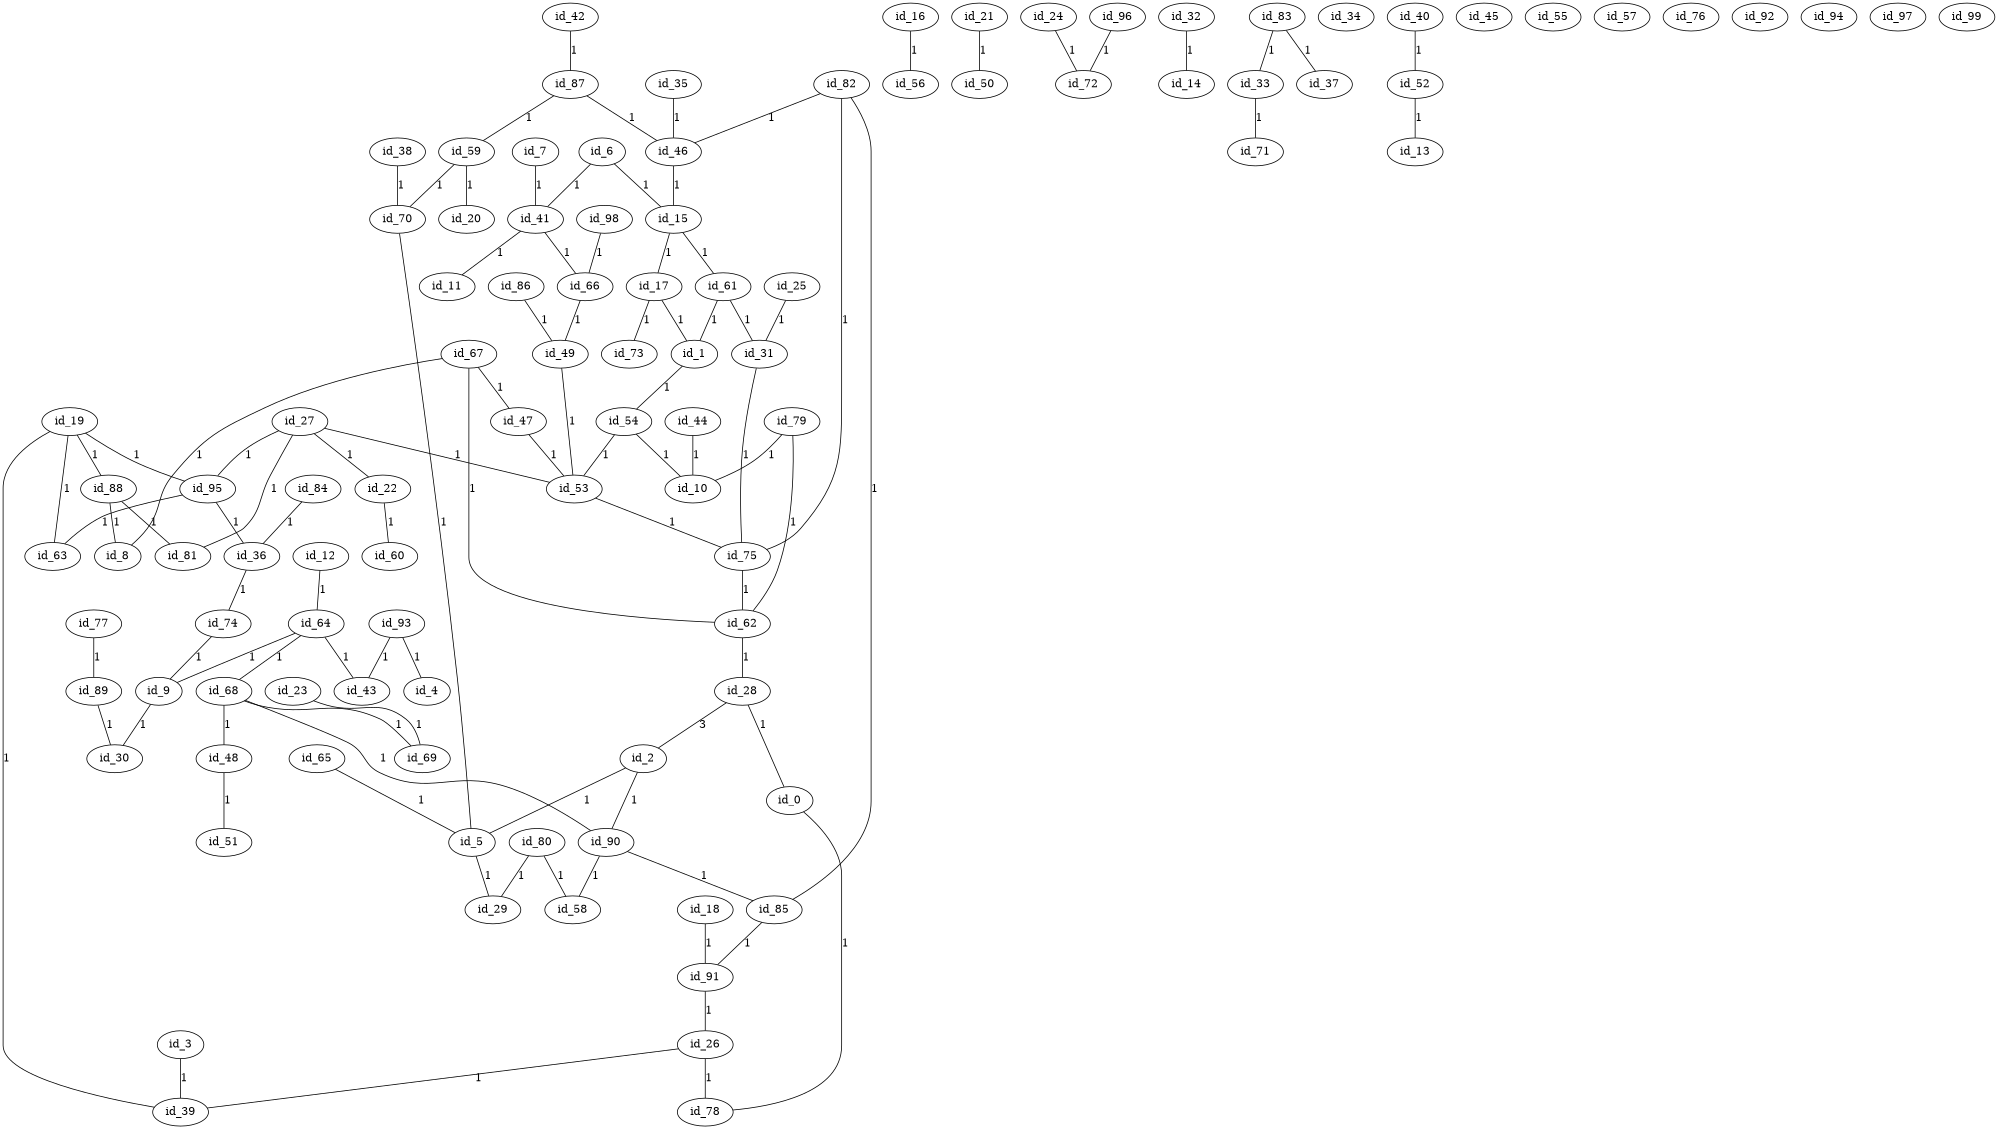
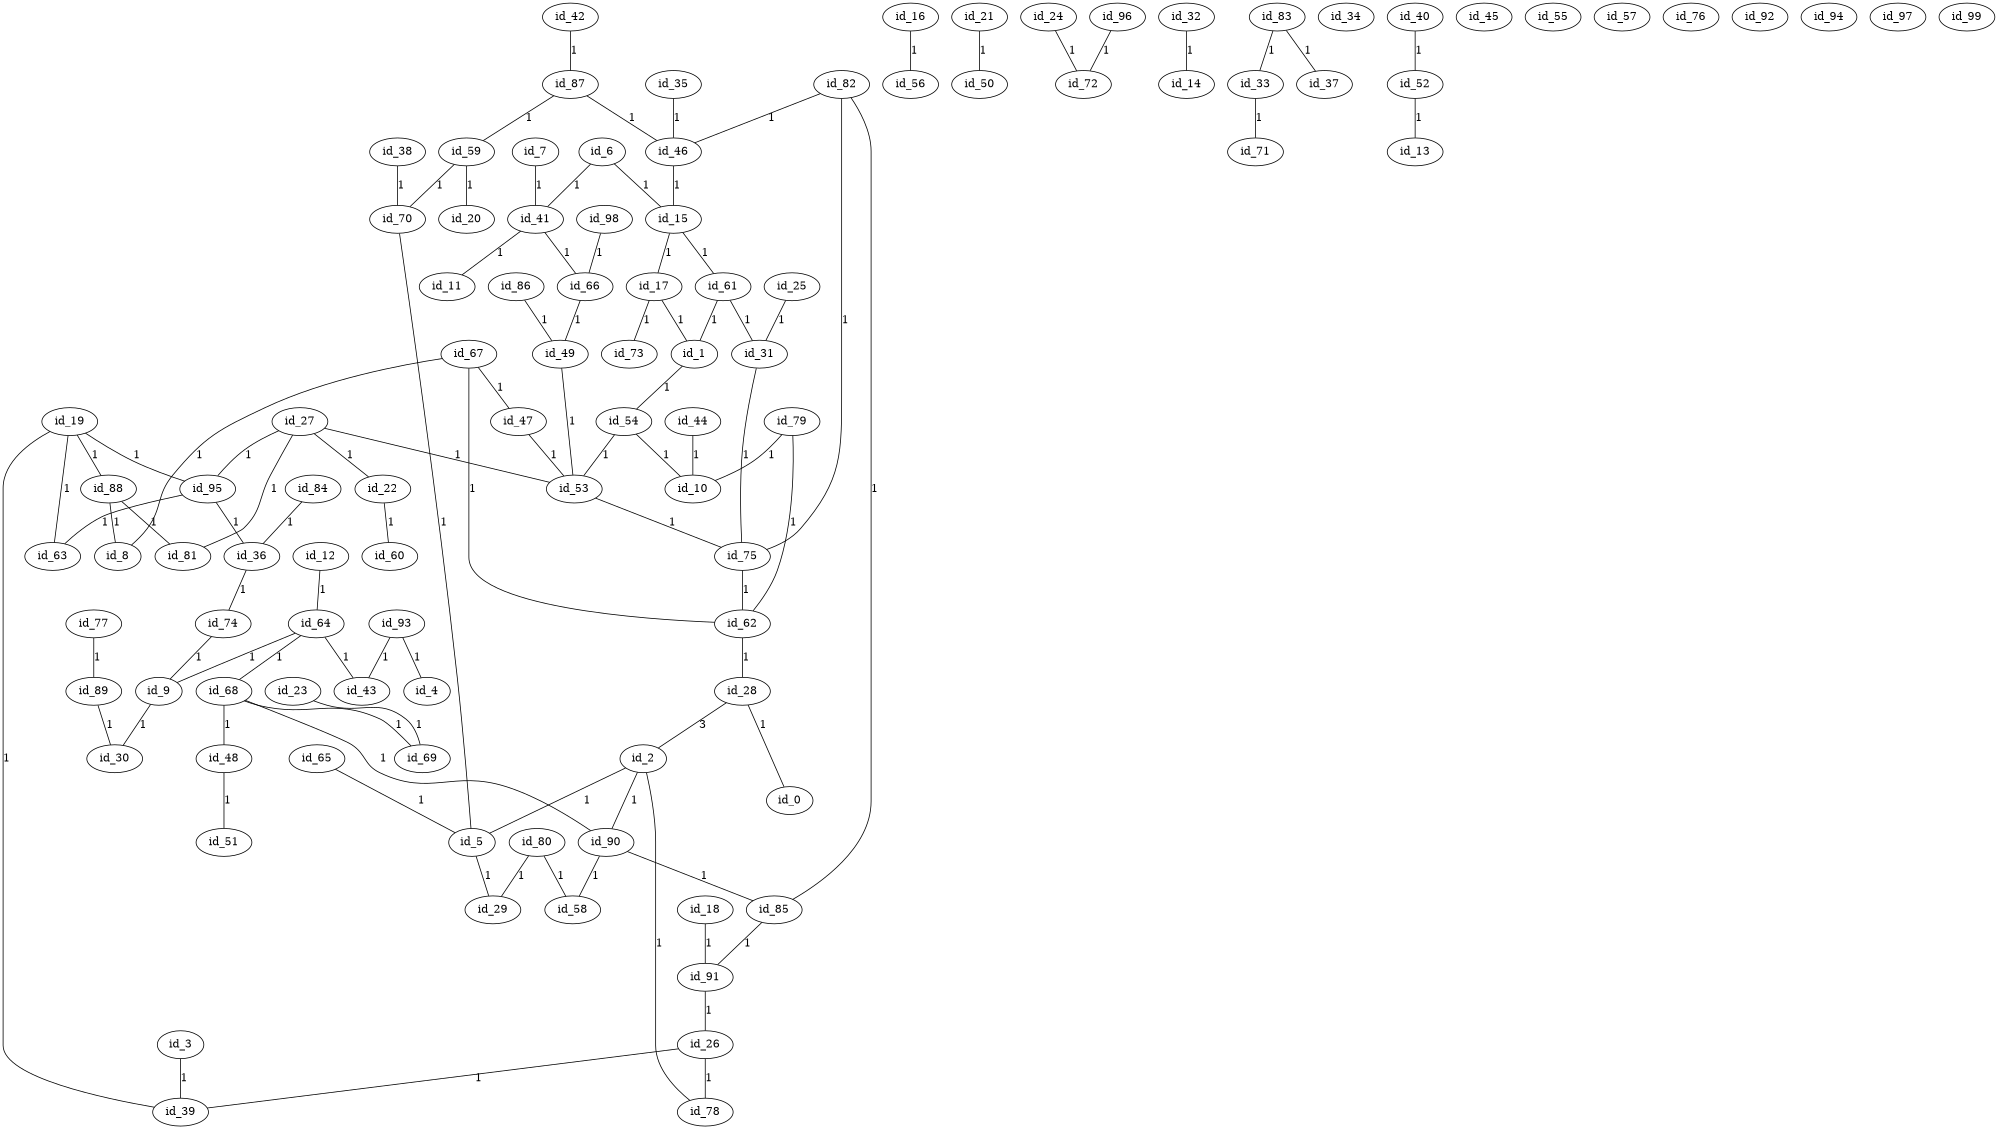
(842, 991) -> (656, 942)
